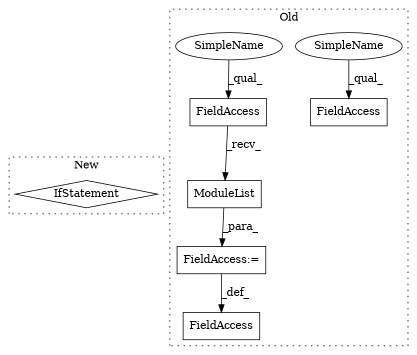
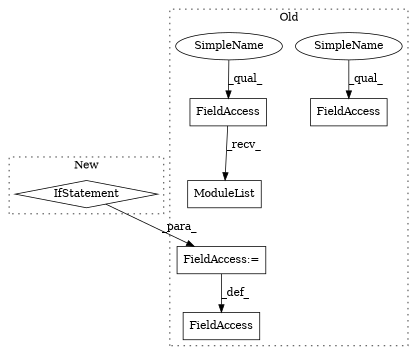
(223, 223) -> (146, 224)
